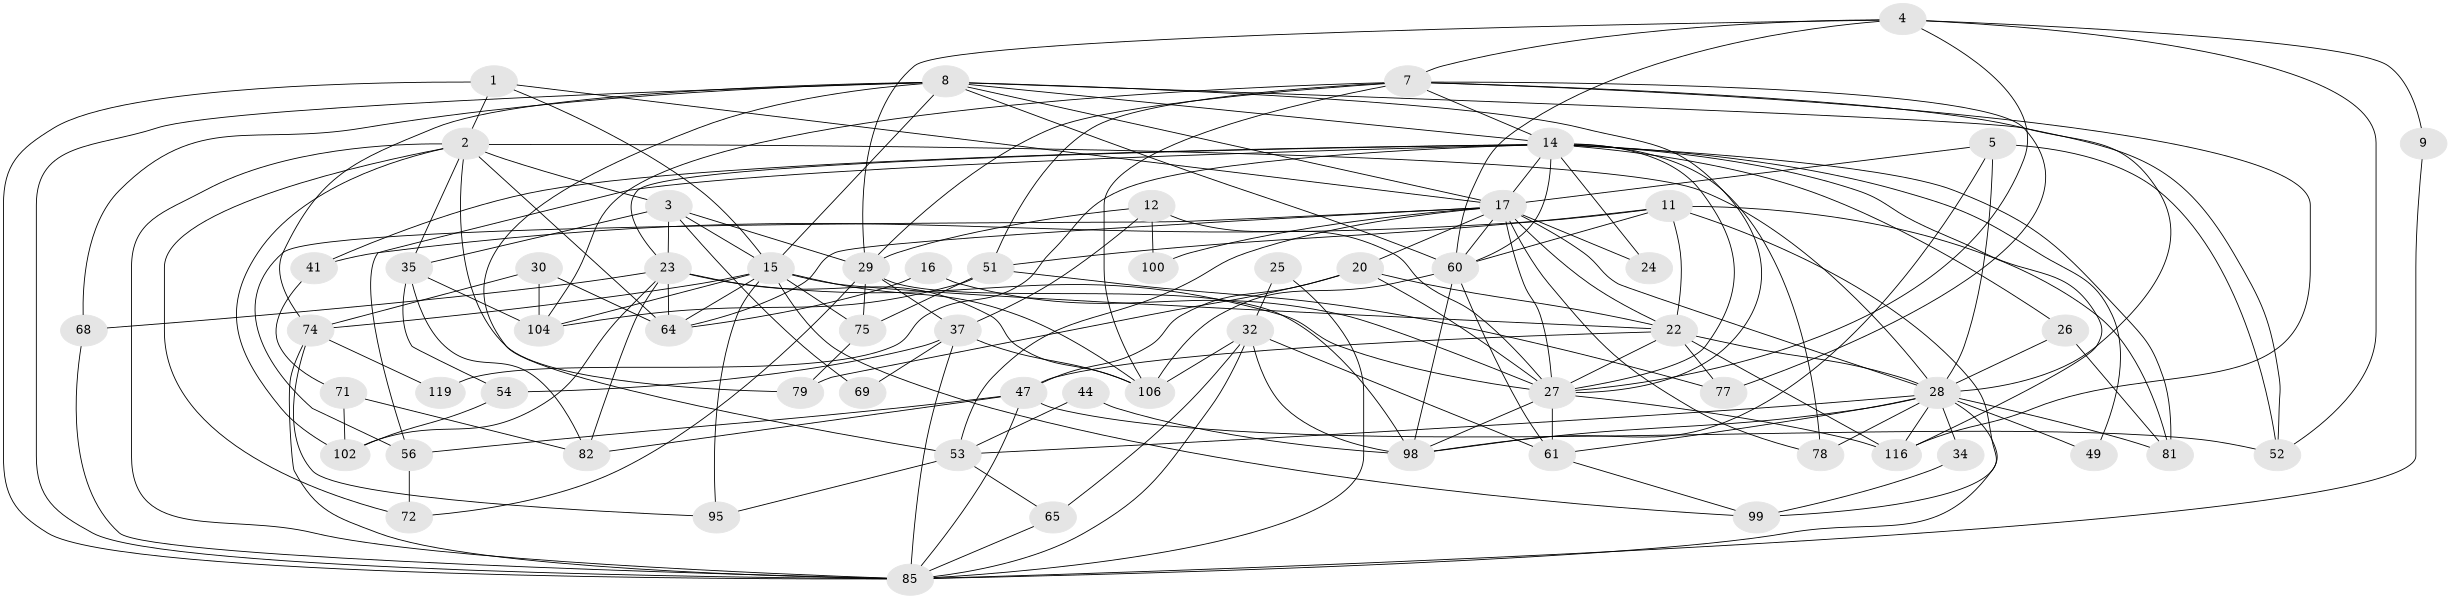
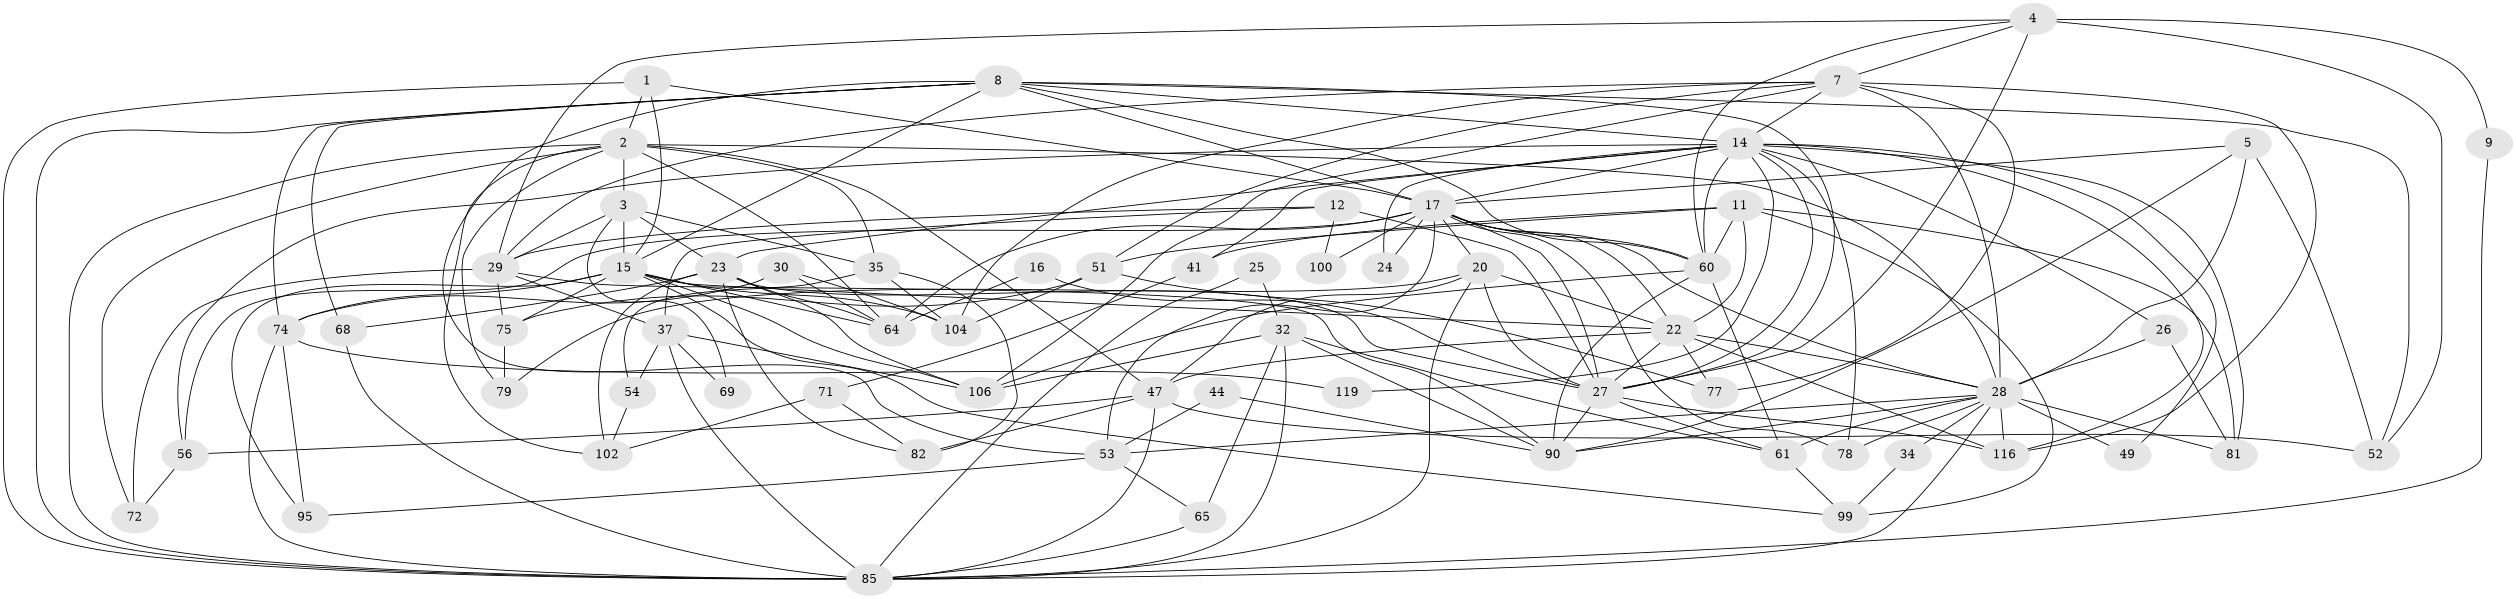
none -> (901, 212)
(1411, 455) -> (1553, 455)
none -> (1269, 547)
